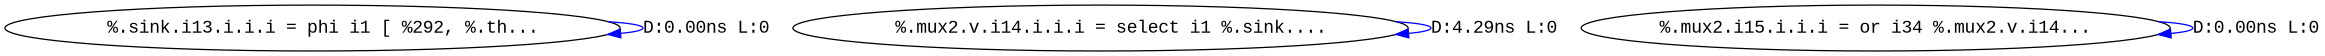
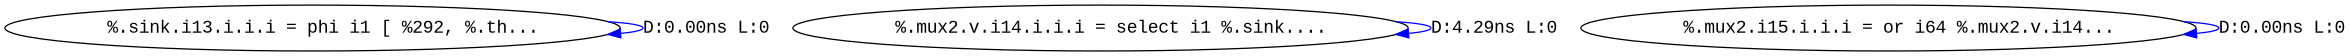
(1876, 28) -> (1888, 28)
